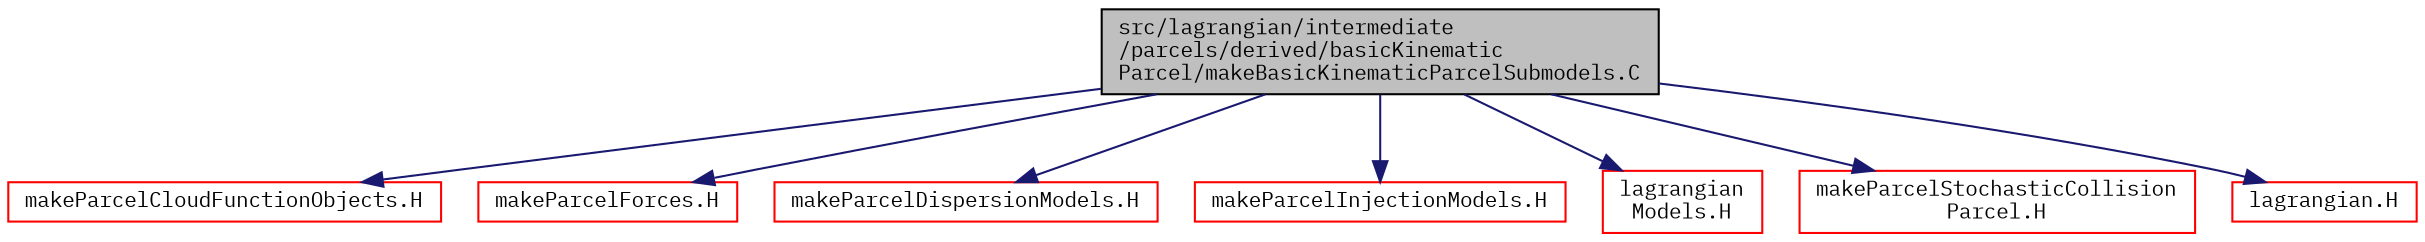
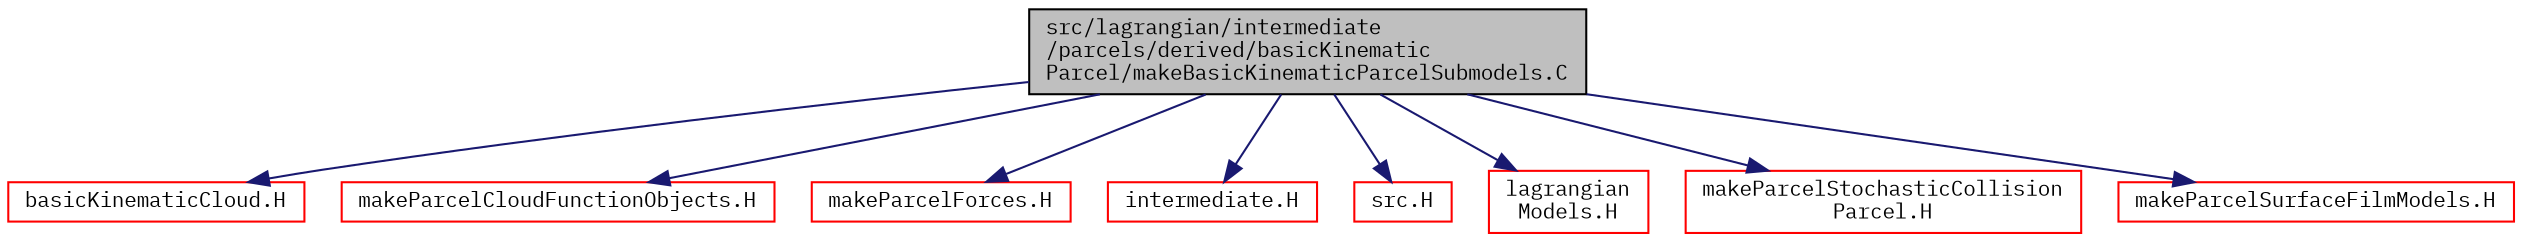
none -> (156, 202)
(966, 202) -> (1212, 202)
(1380, 202) -> (1403, 202)
(2325, 202) -> (2316, 202)
